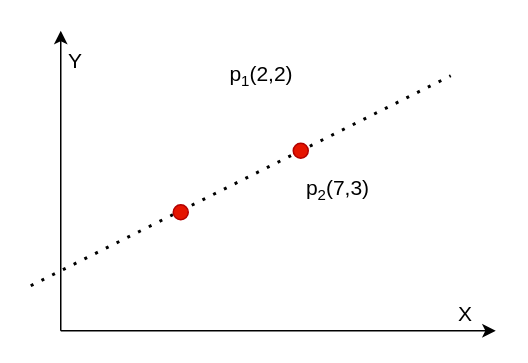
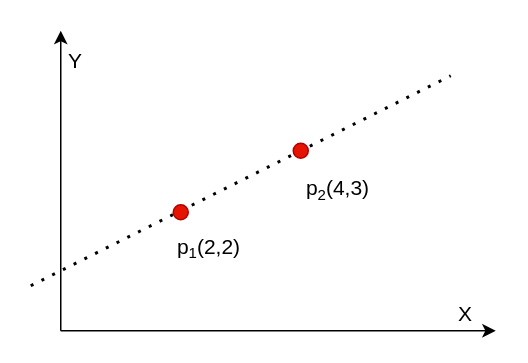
(262, 76) -> (209, 248)
(338, 190) -> (338, 190)
